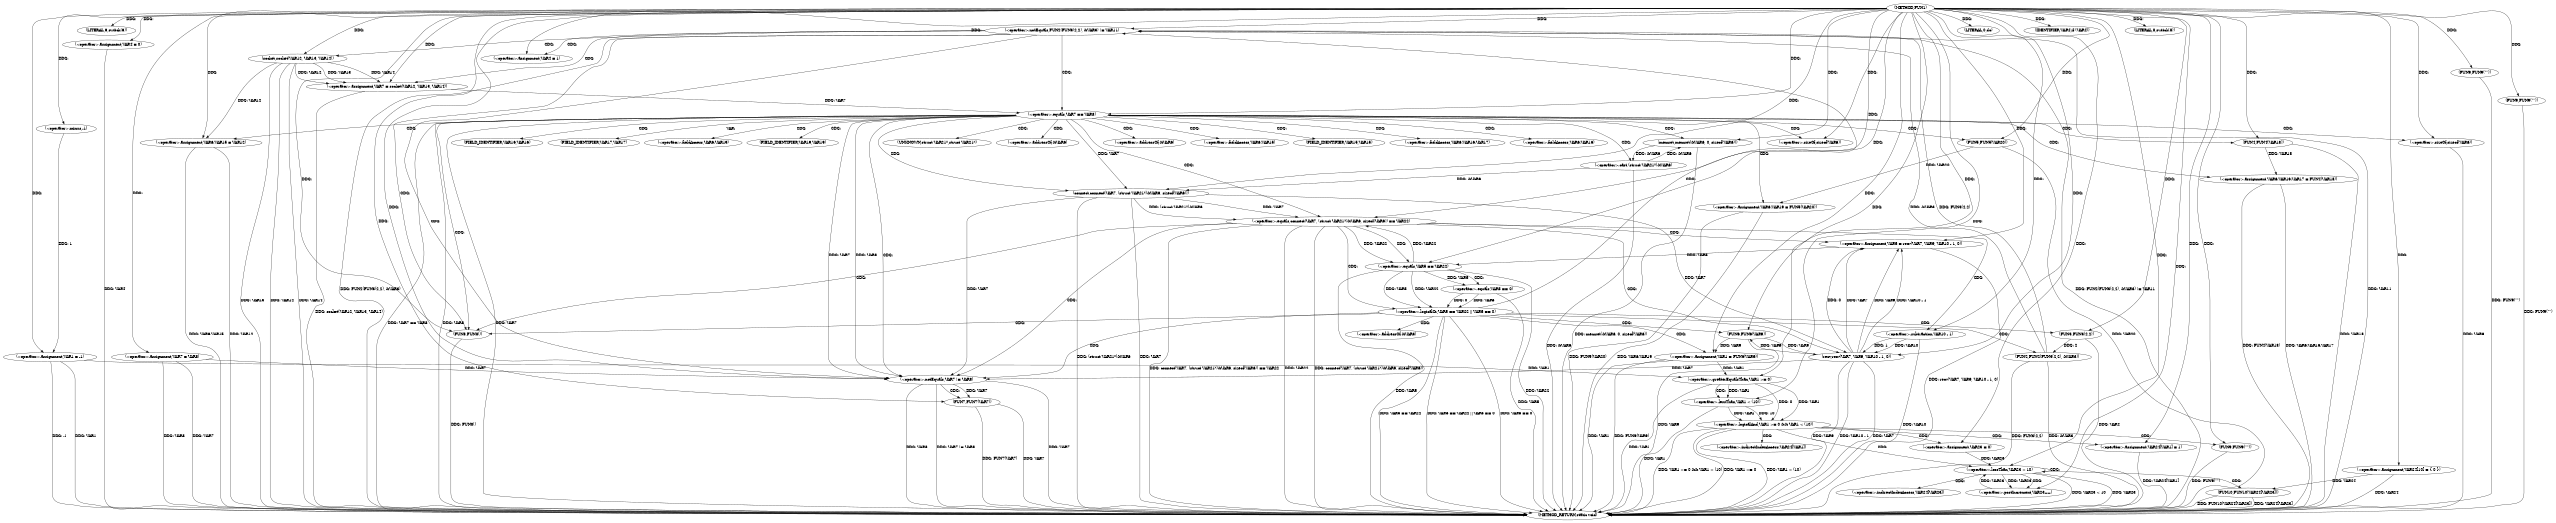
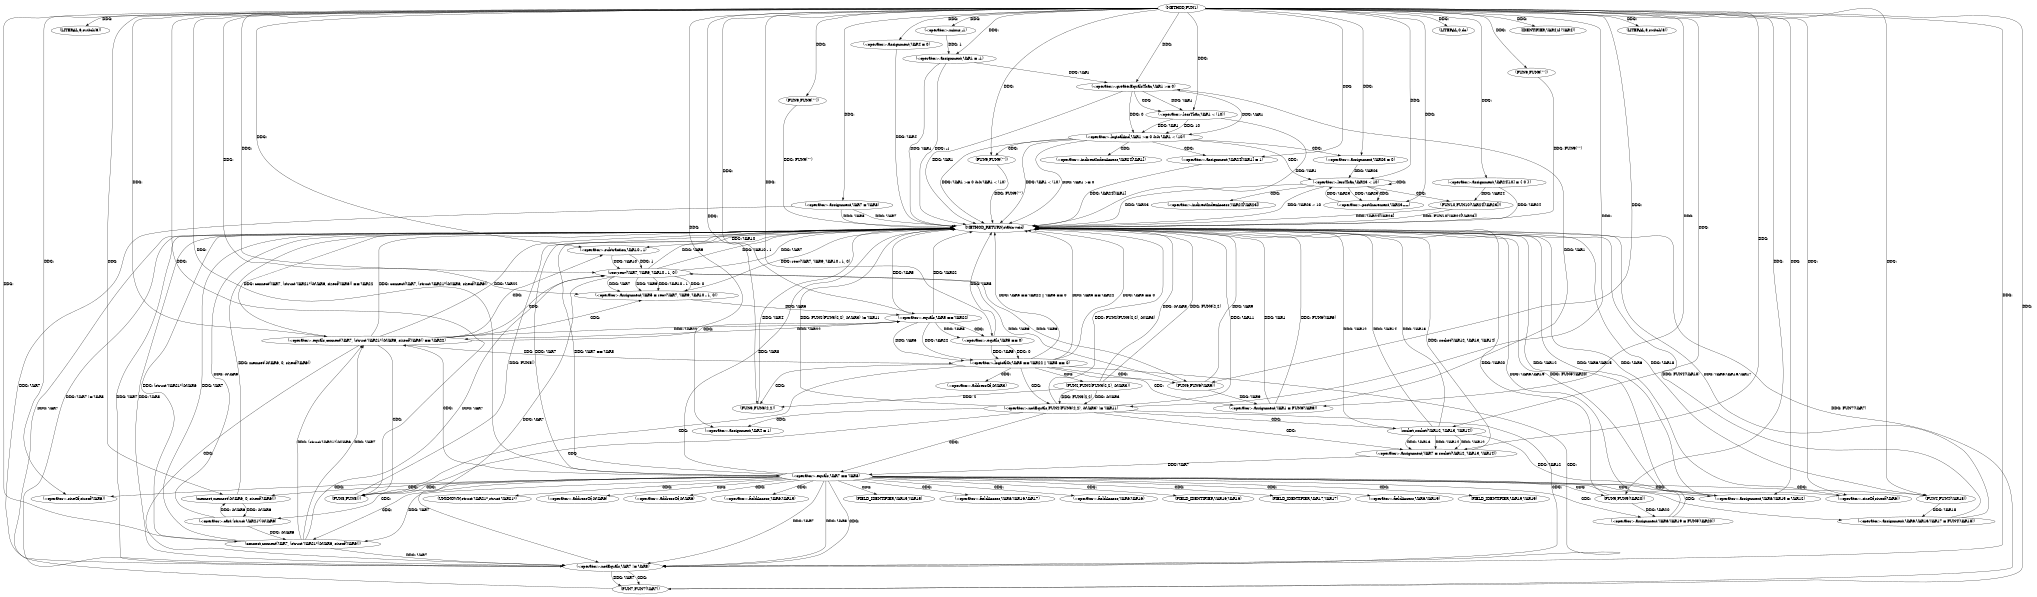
none -> (765, 73)
(732, 129) -> (1180, 488)
(2063, 345) -> (924, 398)
(1811, 488) -> (801, 231)
